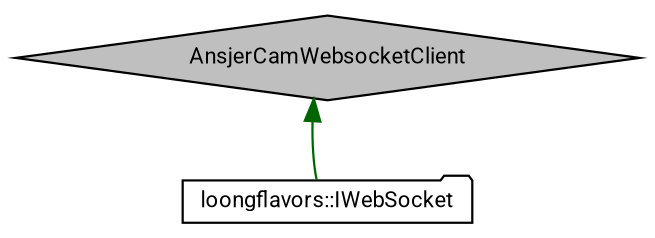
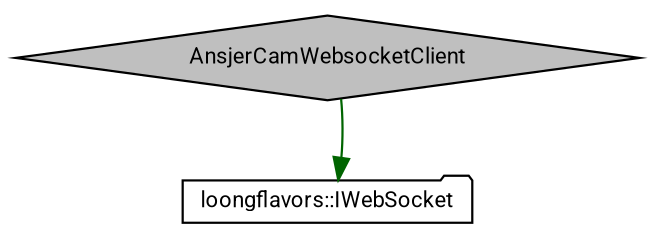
(313, 151) -> (343, 128)
